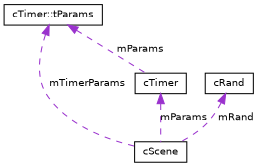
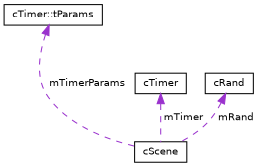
(111, 52) -> none
(182, 118) -> (182, 118)
